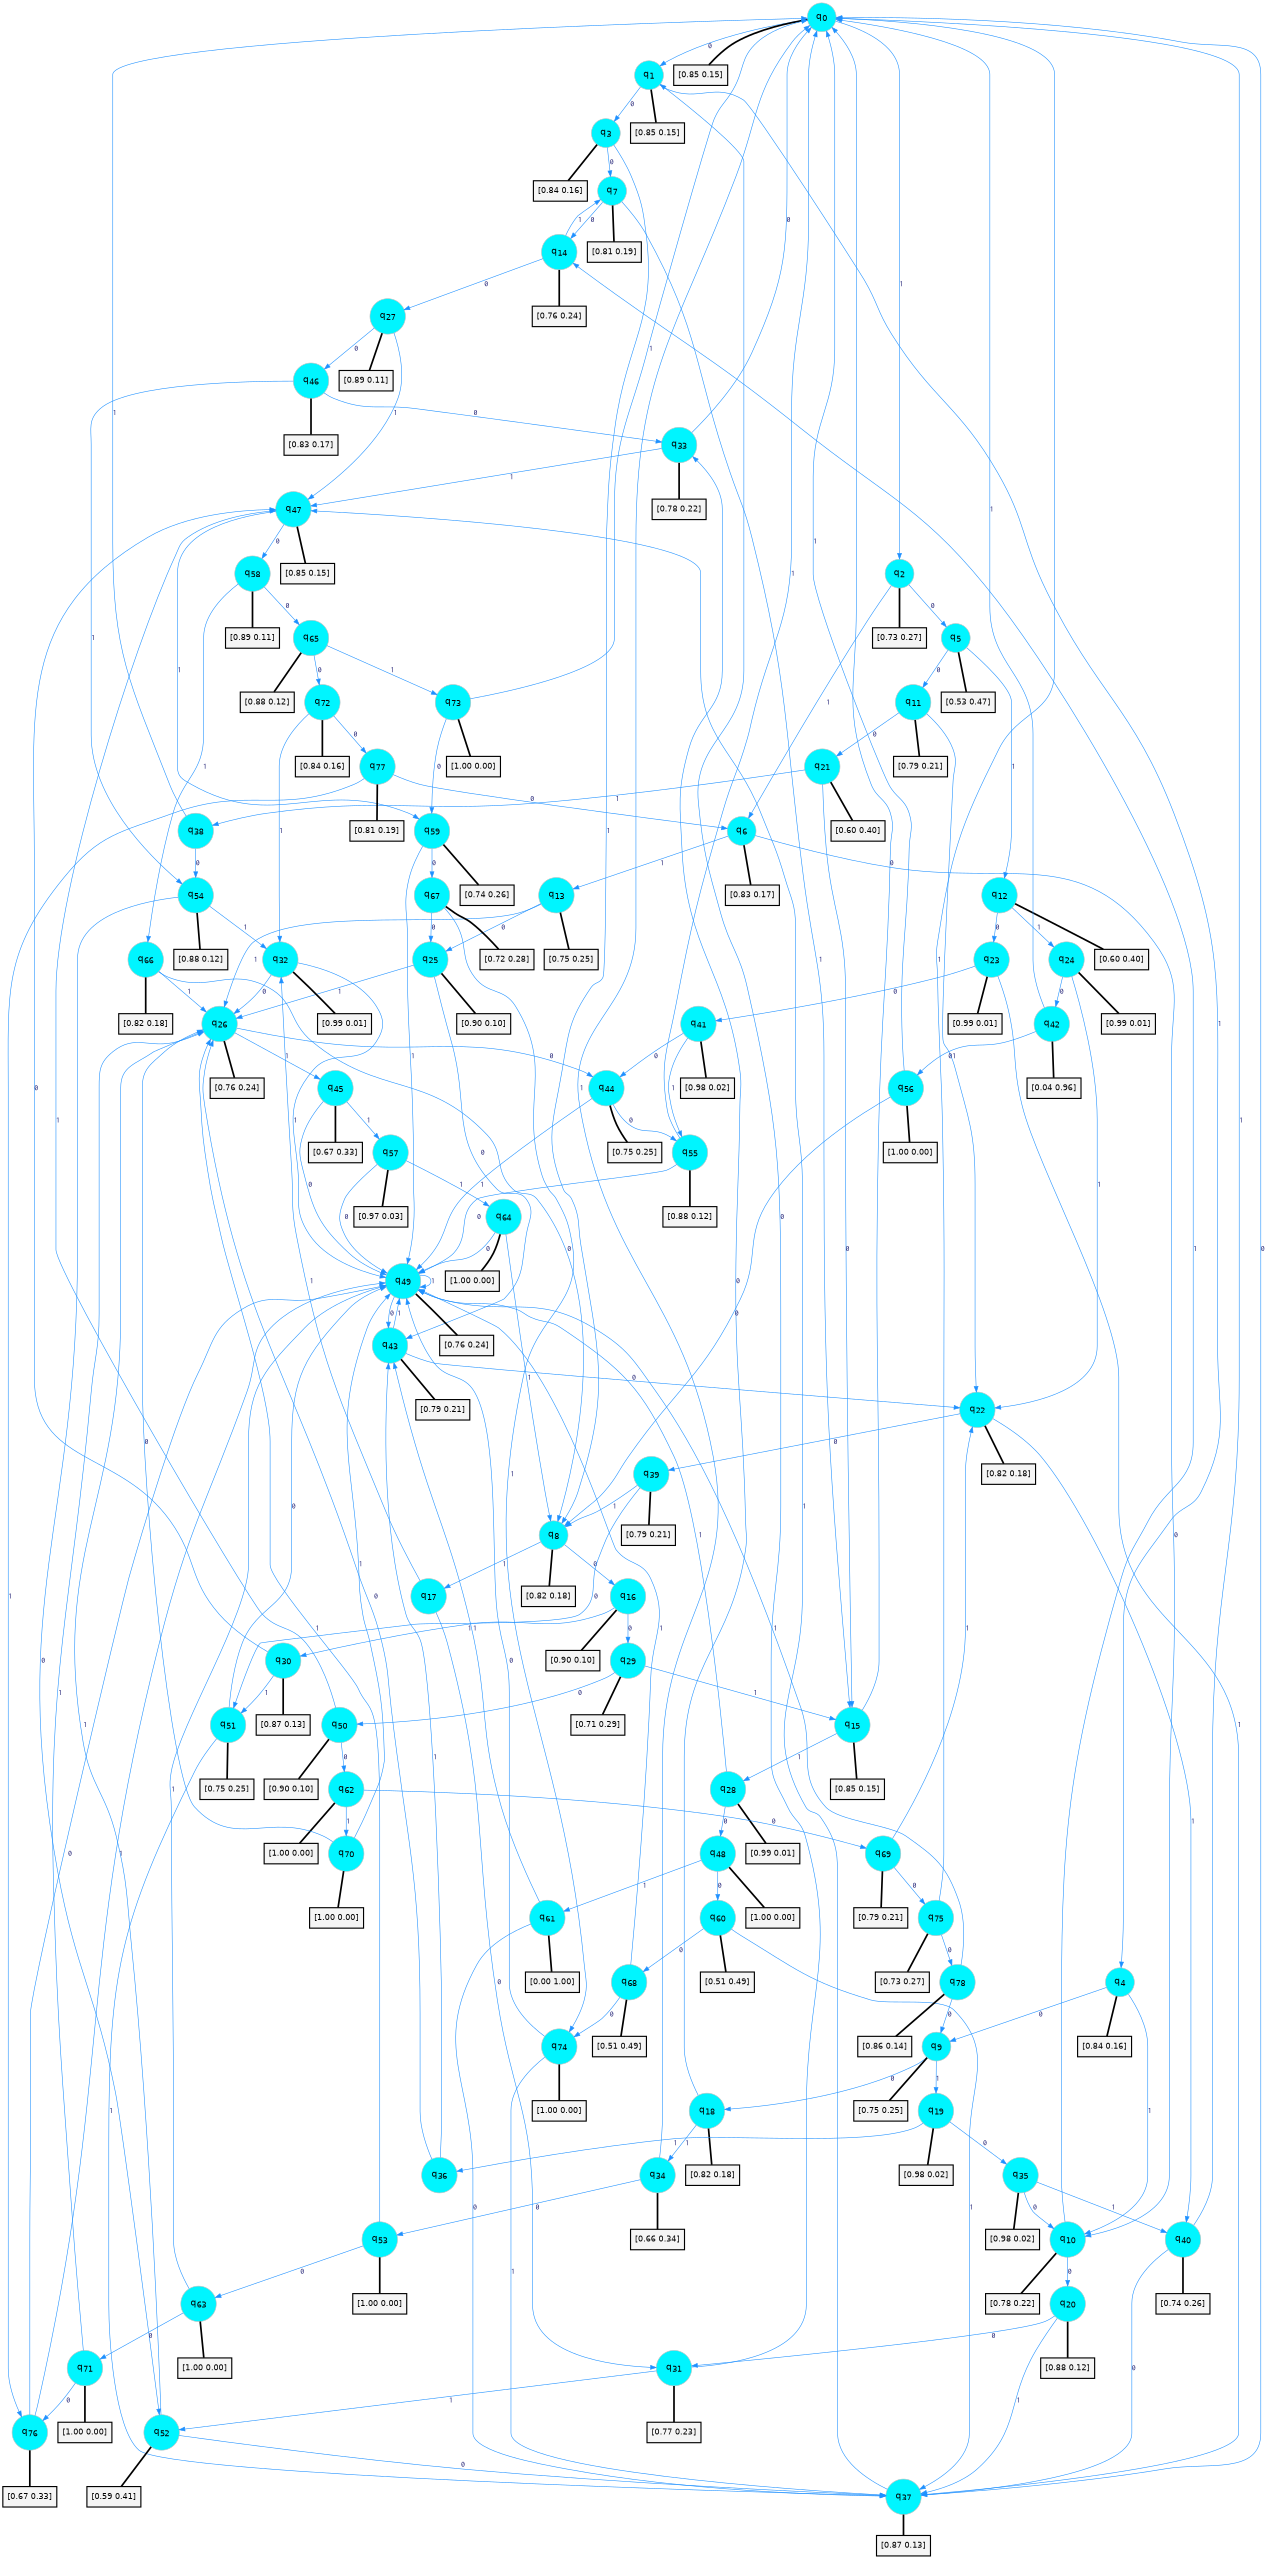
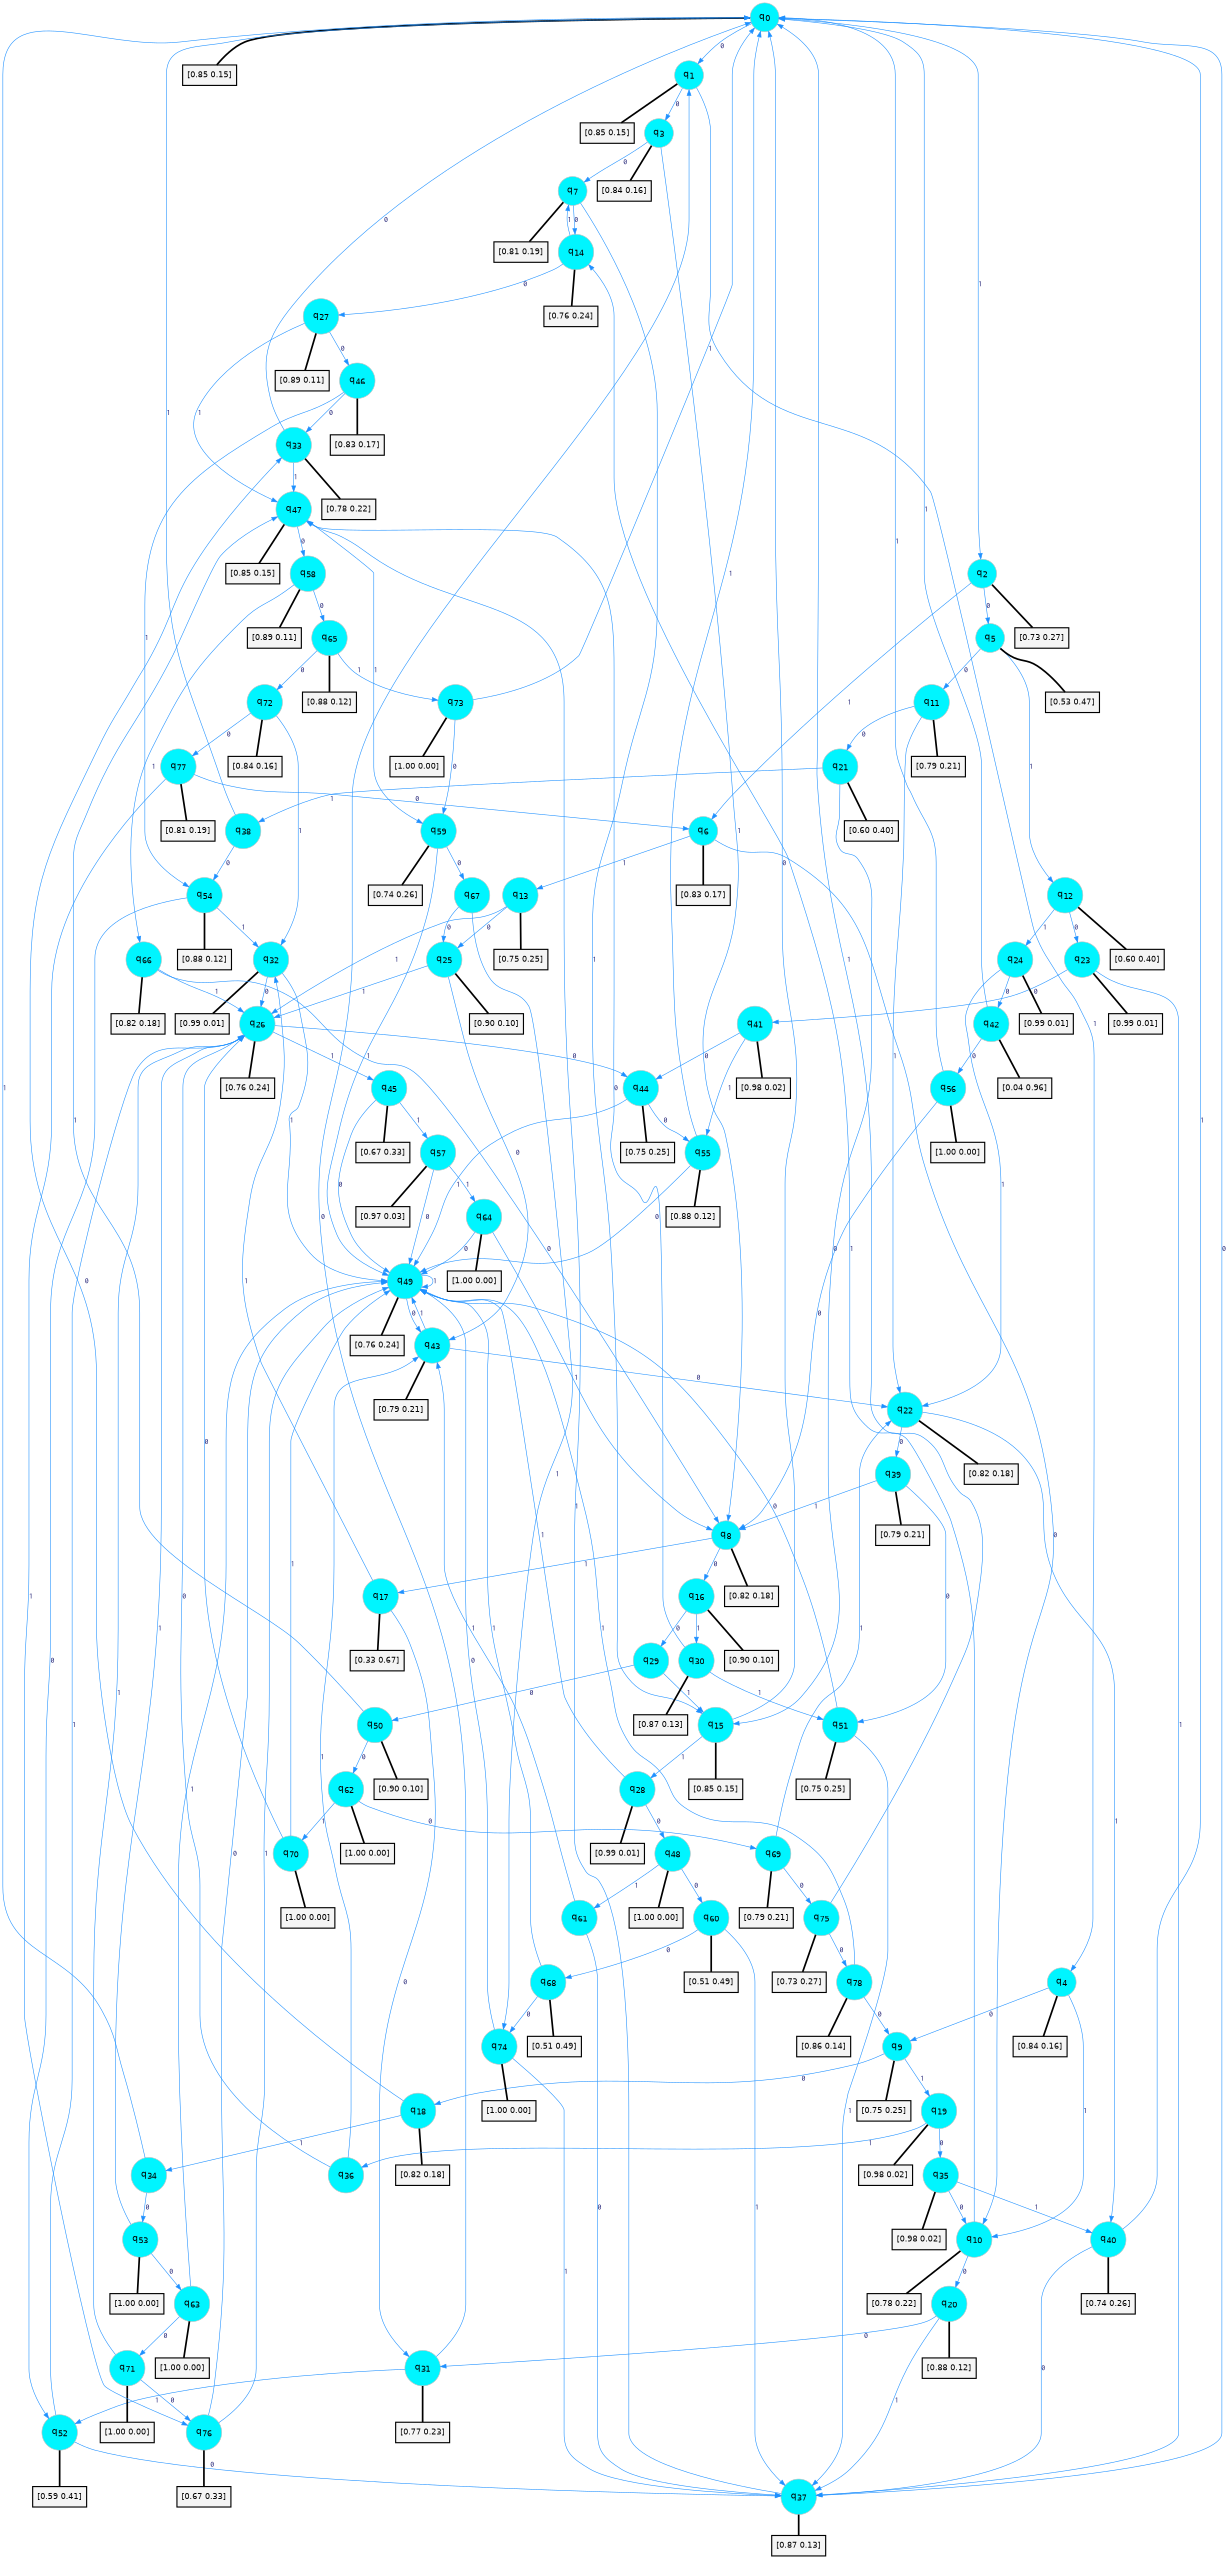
(507, 960) -> none
none -> (377, 1661)
(598, 1725) -> none
(552, 1982) -> none
(658, 2239) -> none
